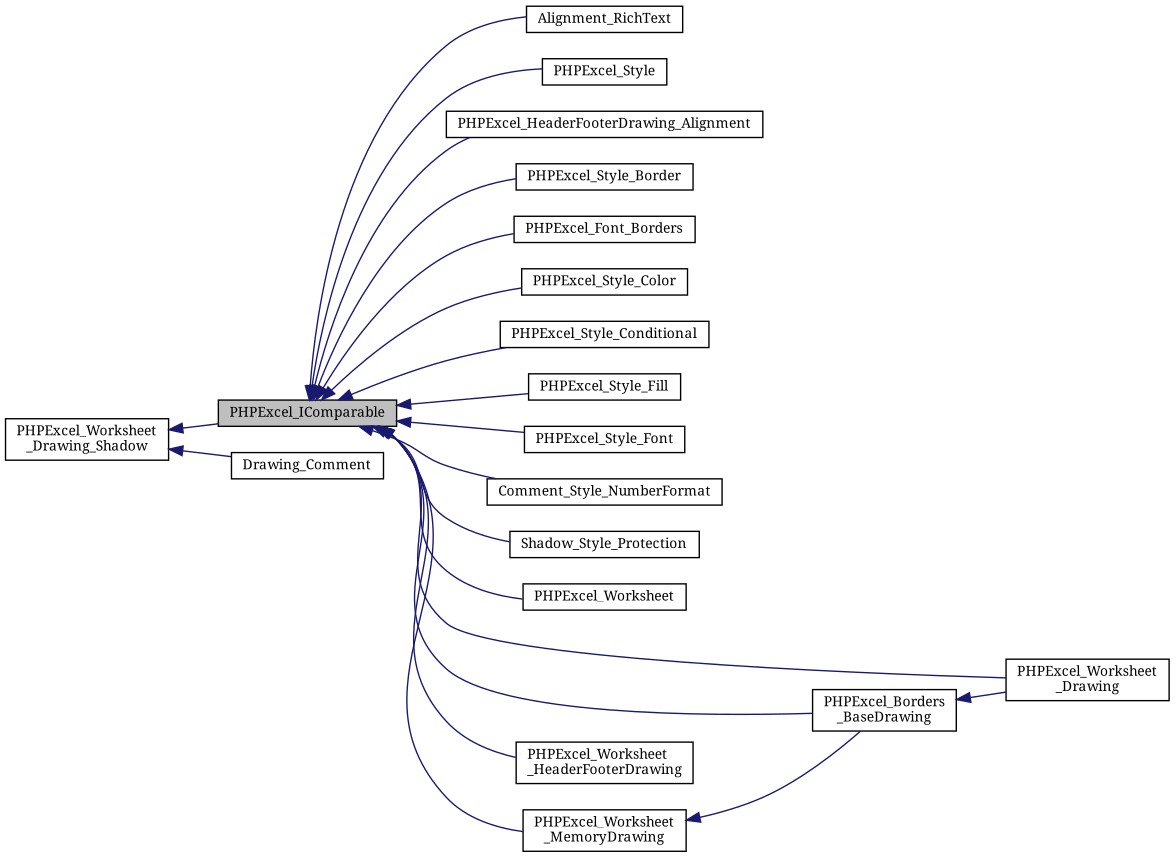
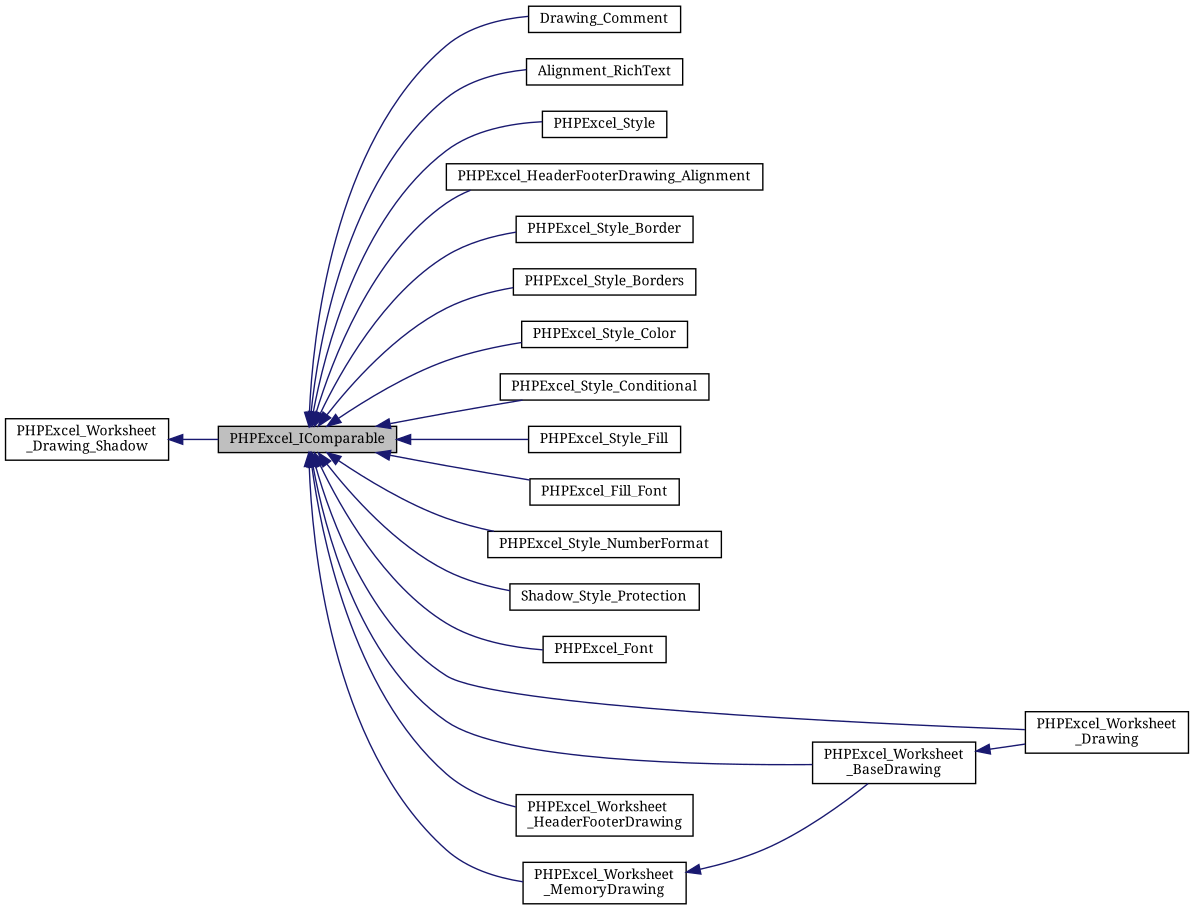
(605, 229) -> (605, 282)
(605, 439) -> (605, 492)
(207, 454) -> (359, 174)
(605, 492) -> (605, 544)
(605, 597) -> (605, 650)
(884, 710) -> (894, 763)
